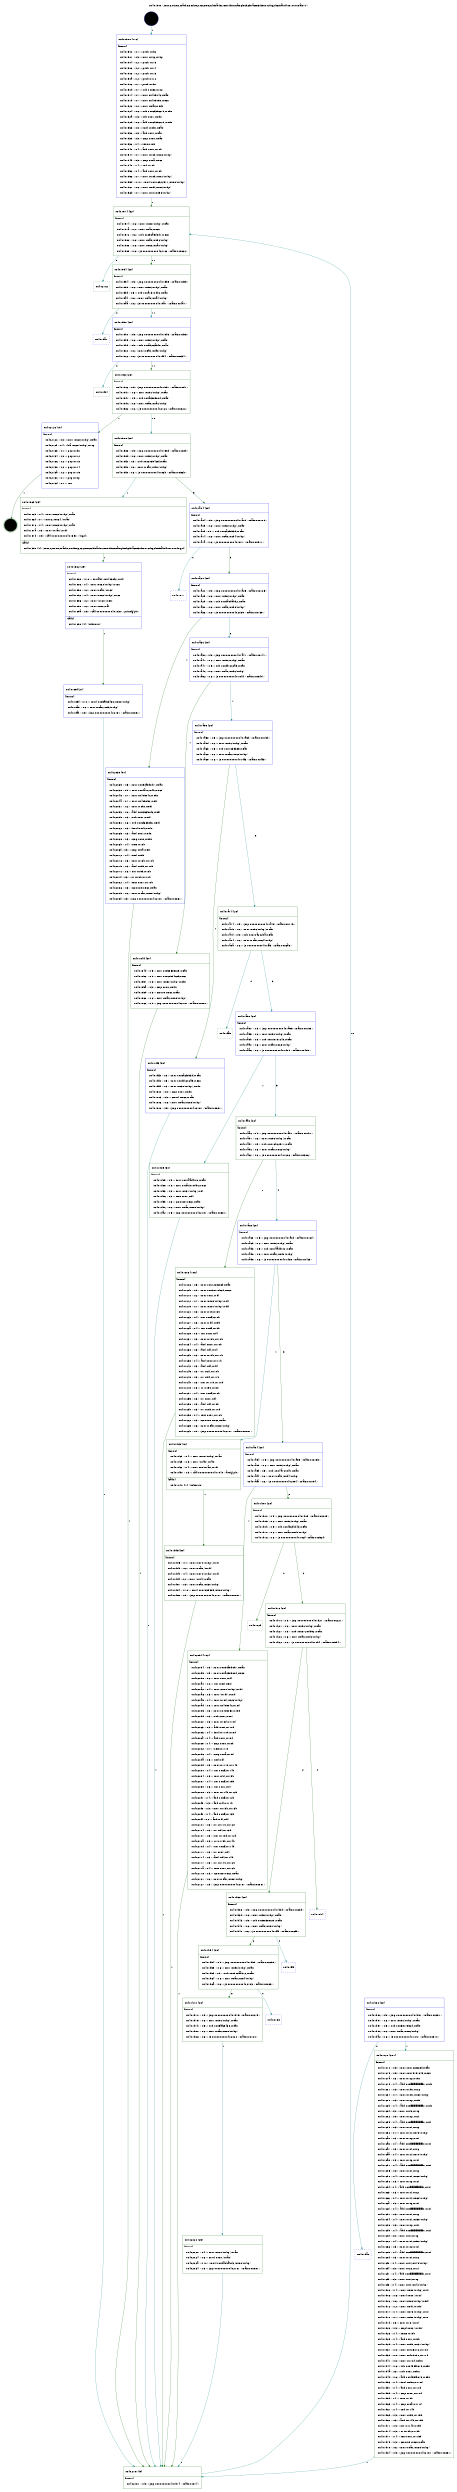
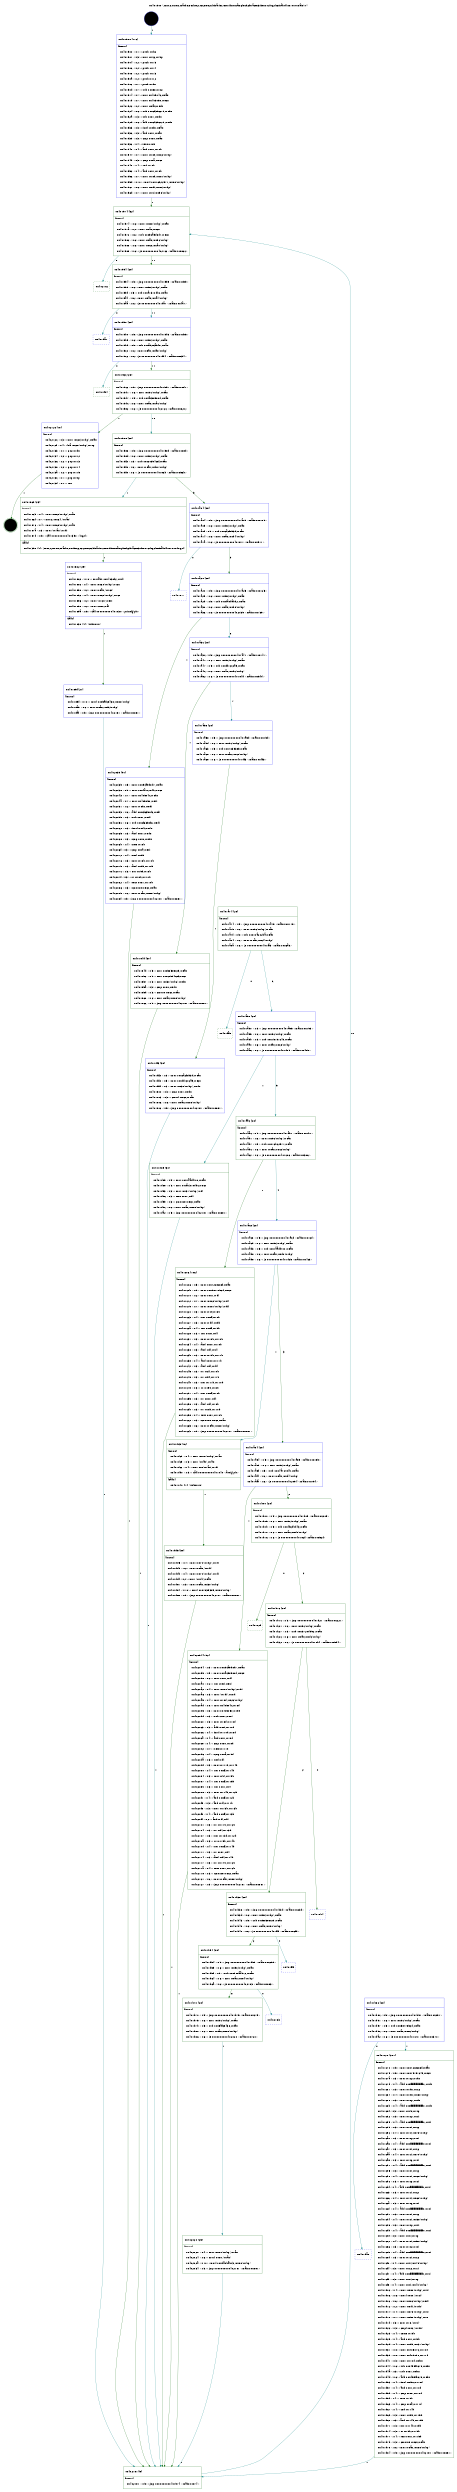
(245, 835) -> none
